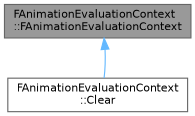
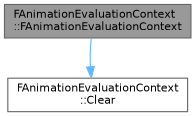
(105, 64) -> (90, 53)
